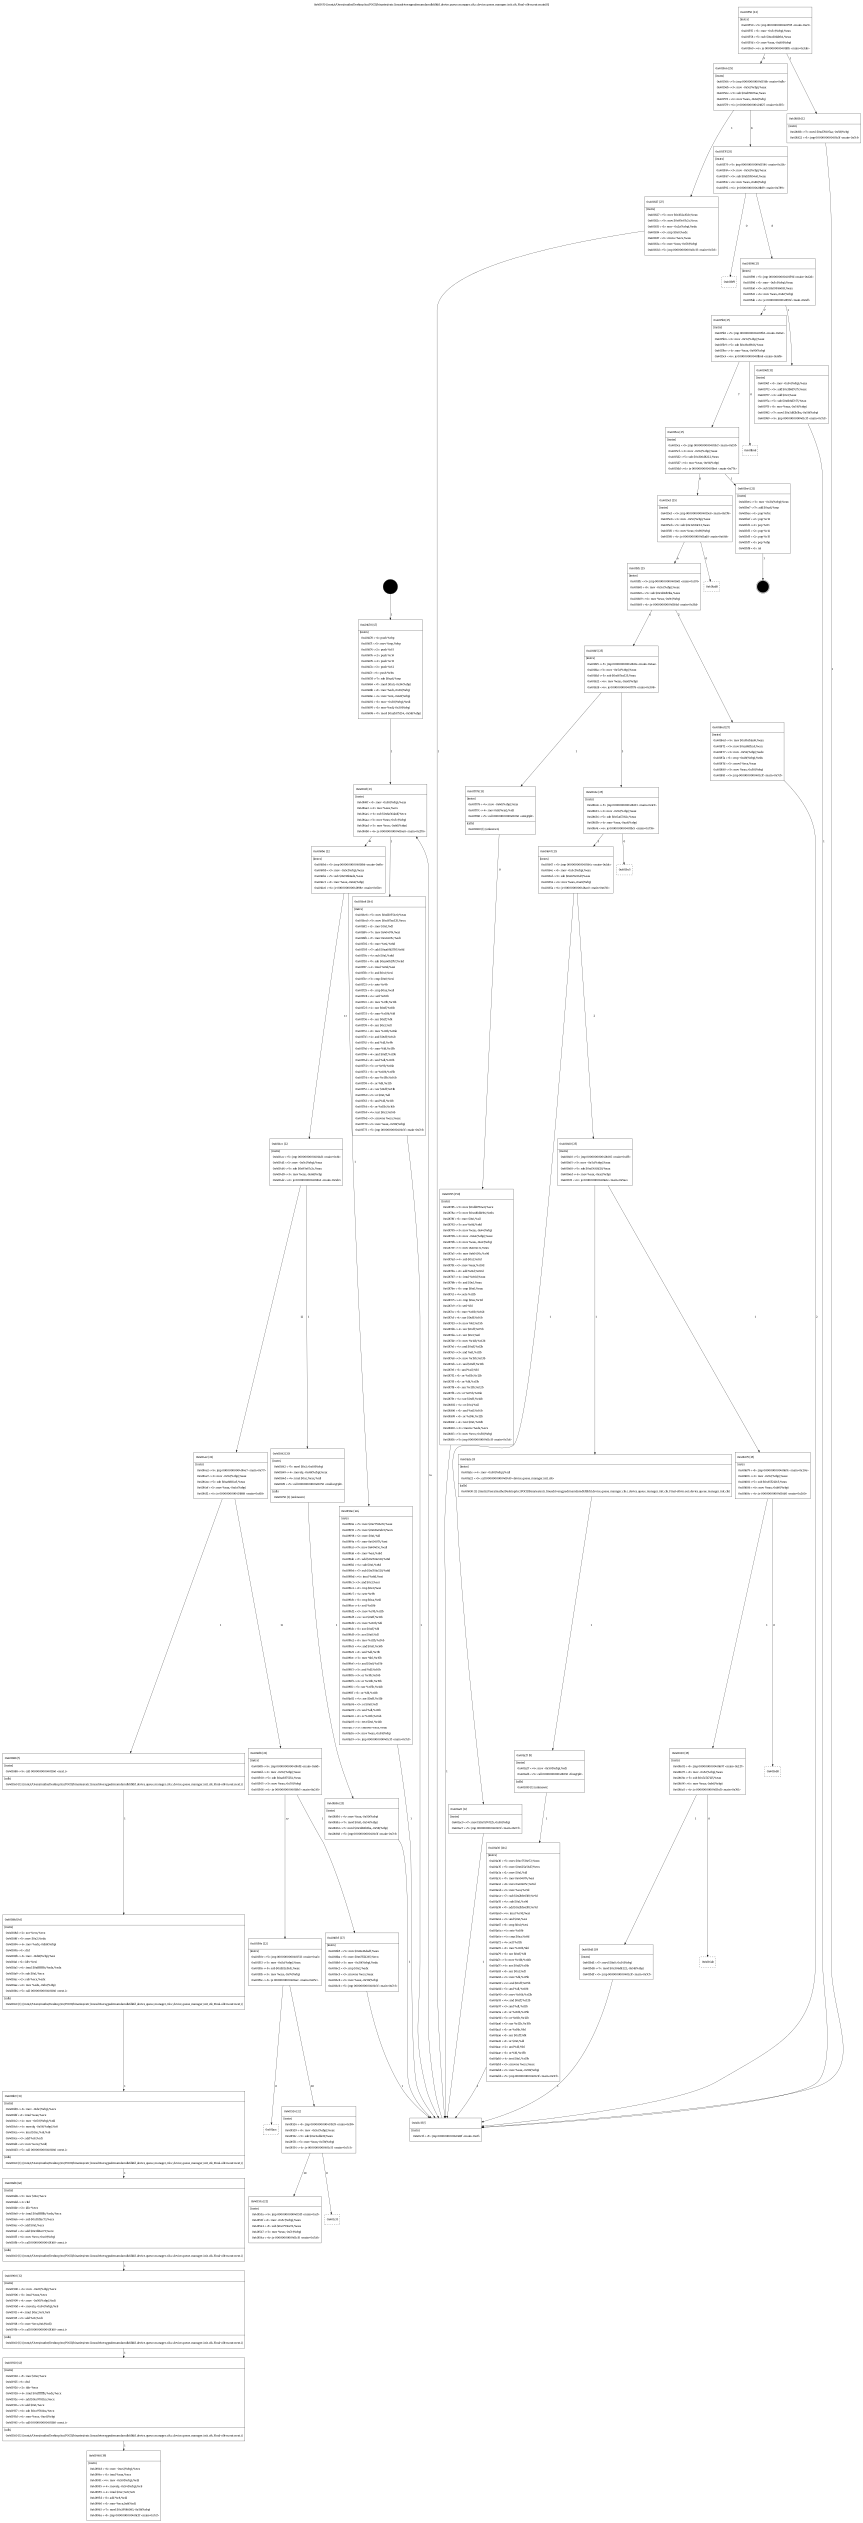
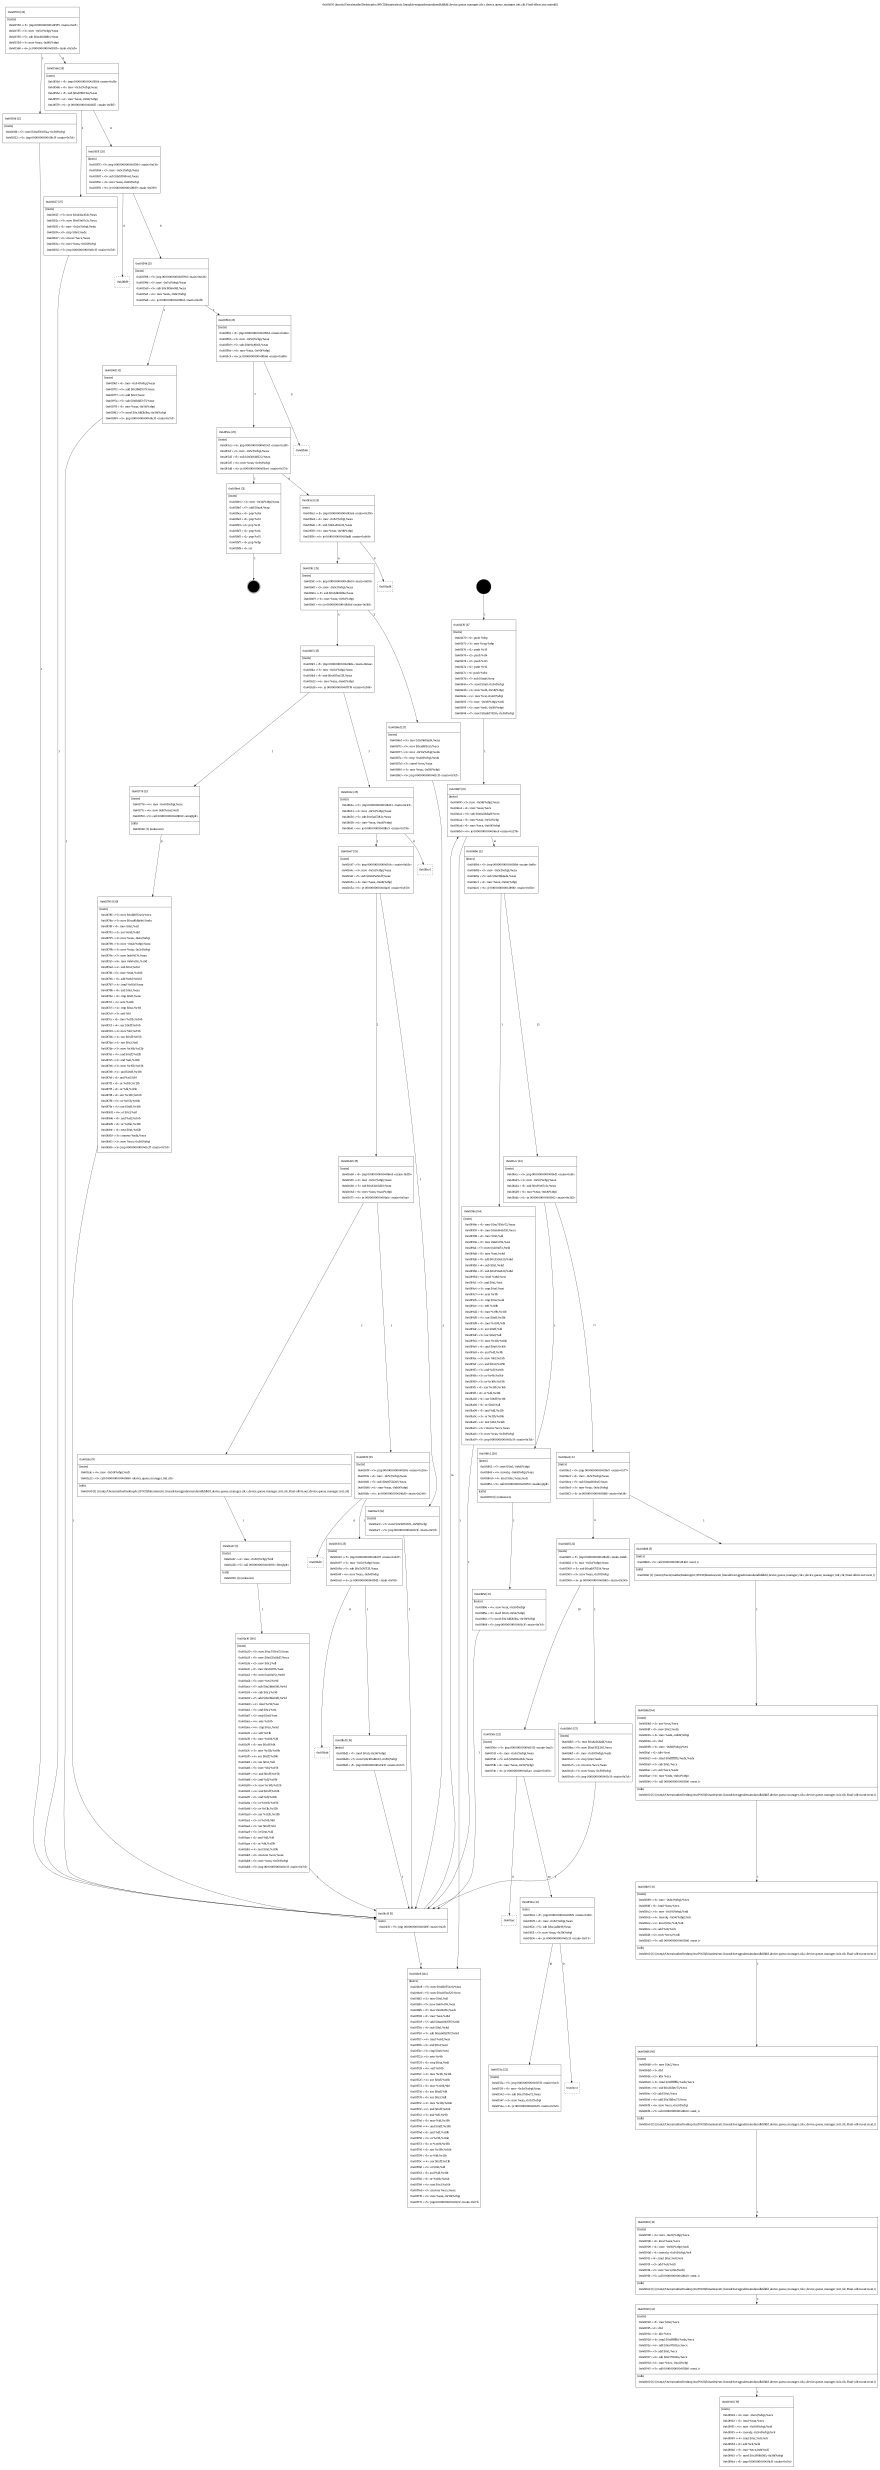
(420, 1627) -> (417, 1950)
